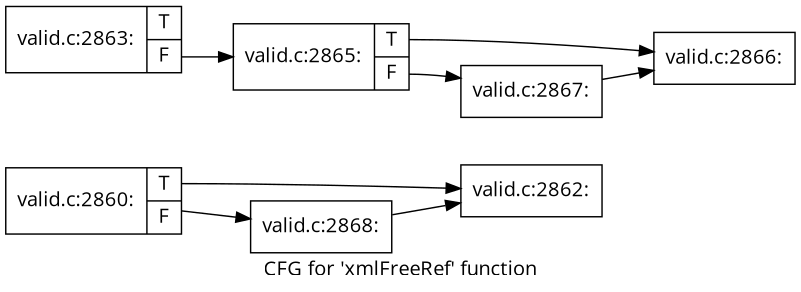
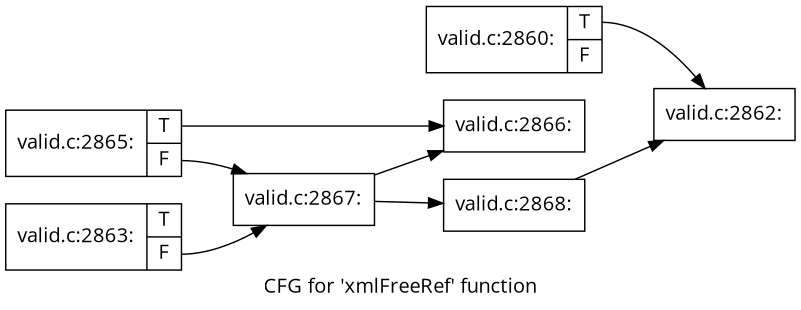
(200, 57) -> (219, 248)
(209, 214) -> (402, 202)
